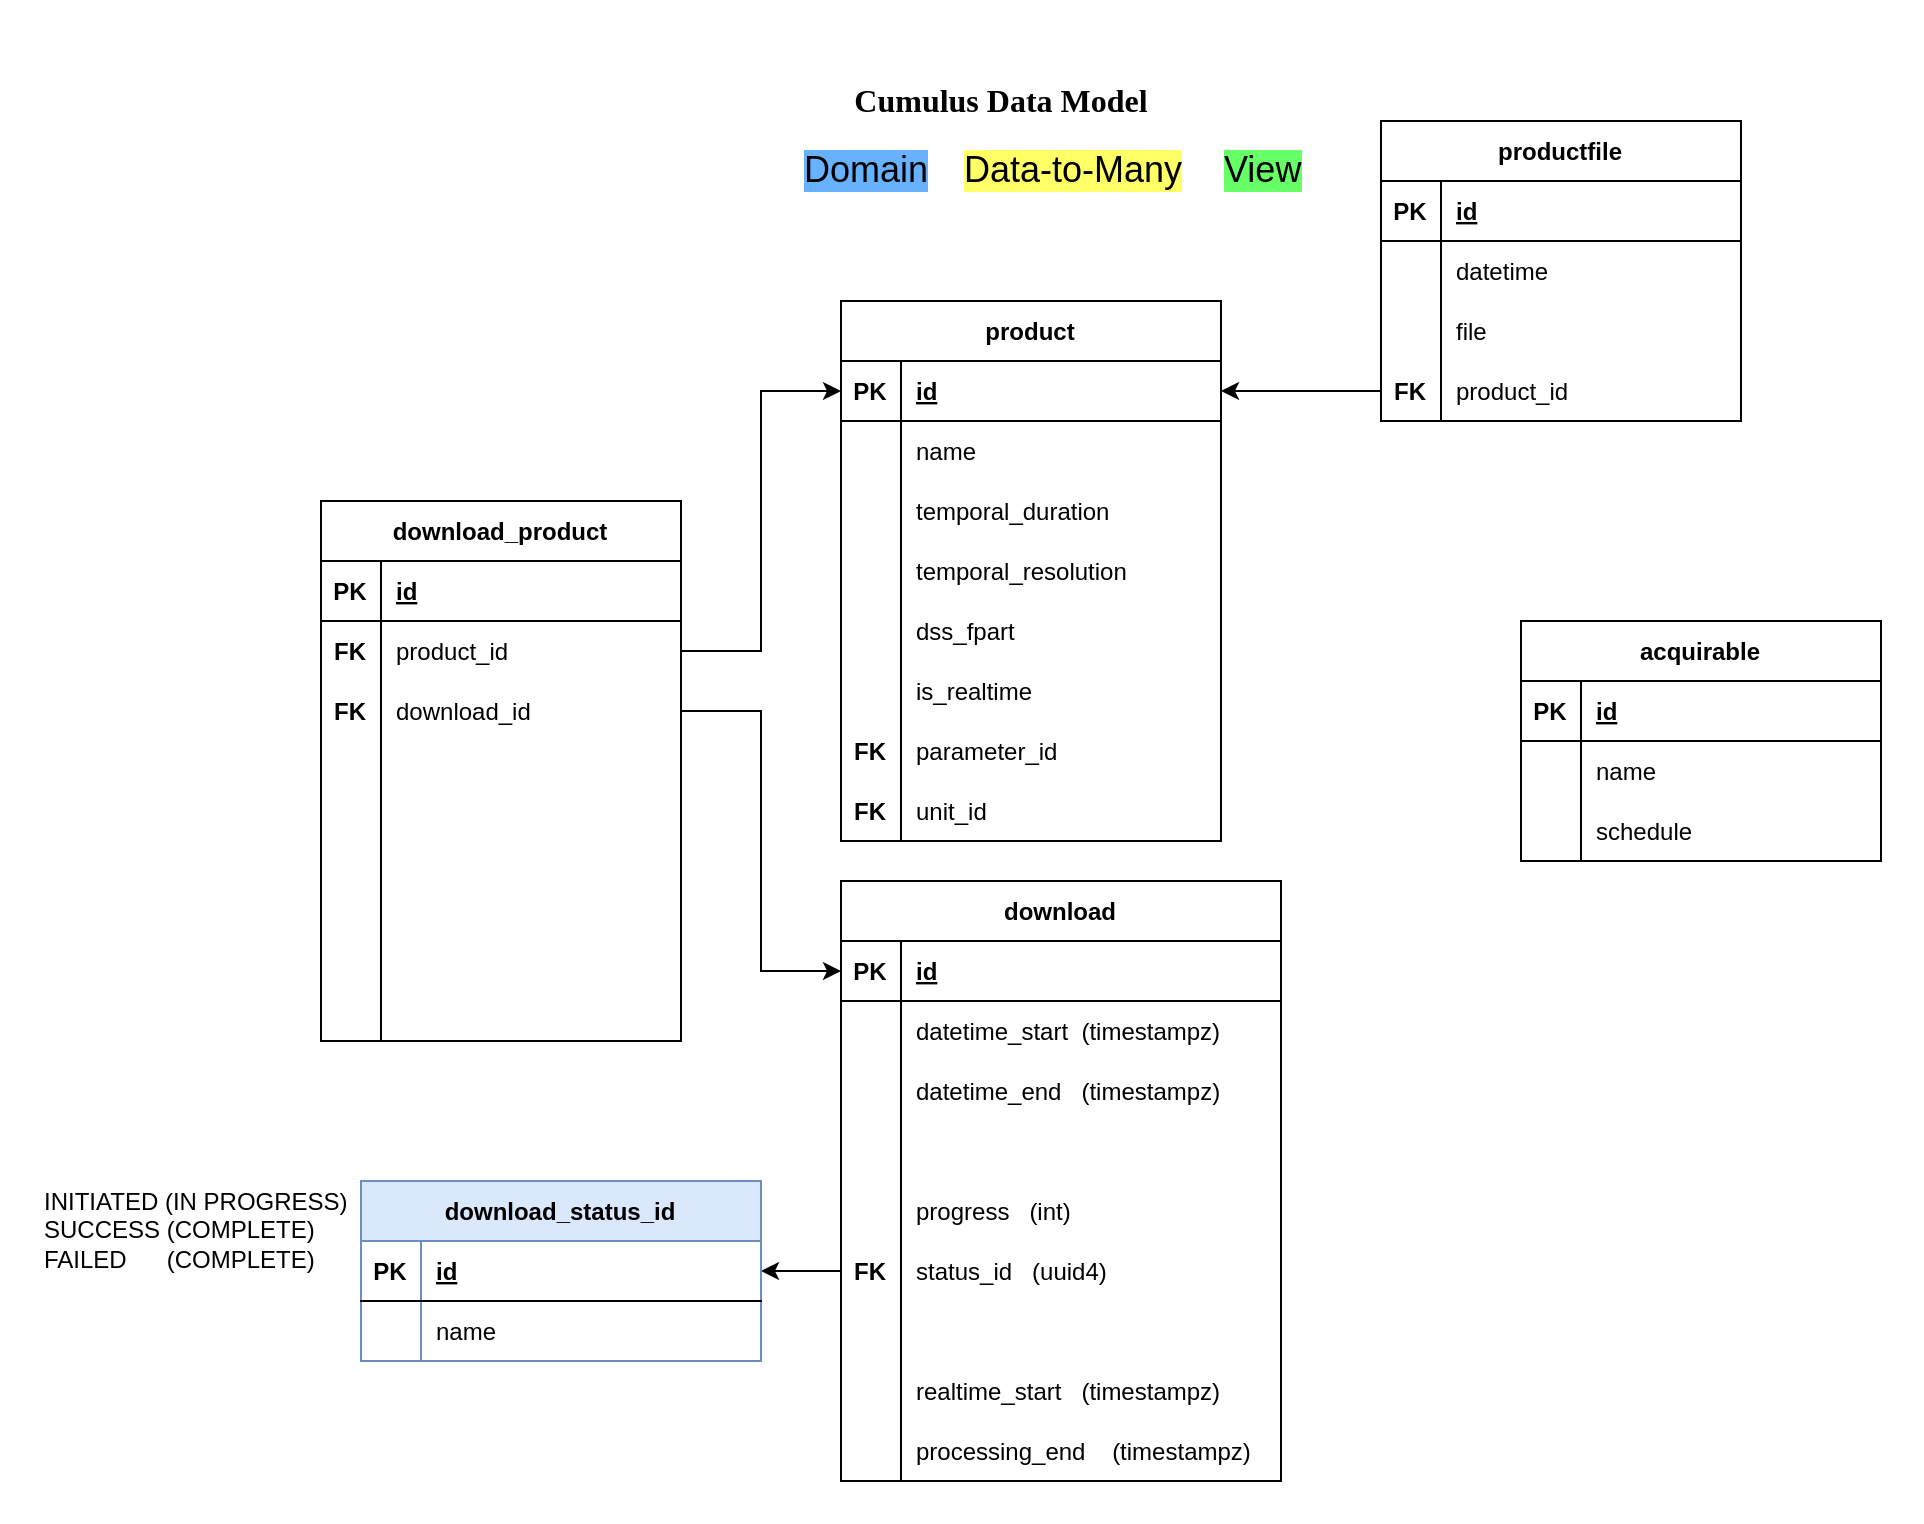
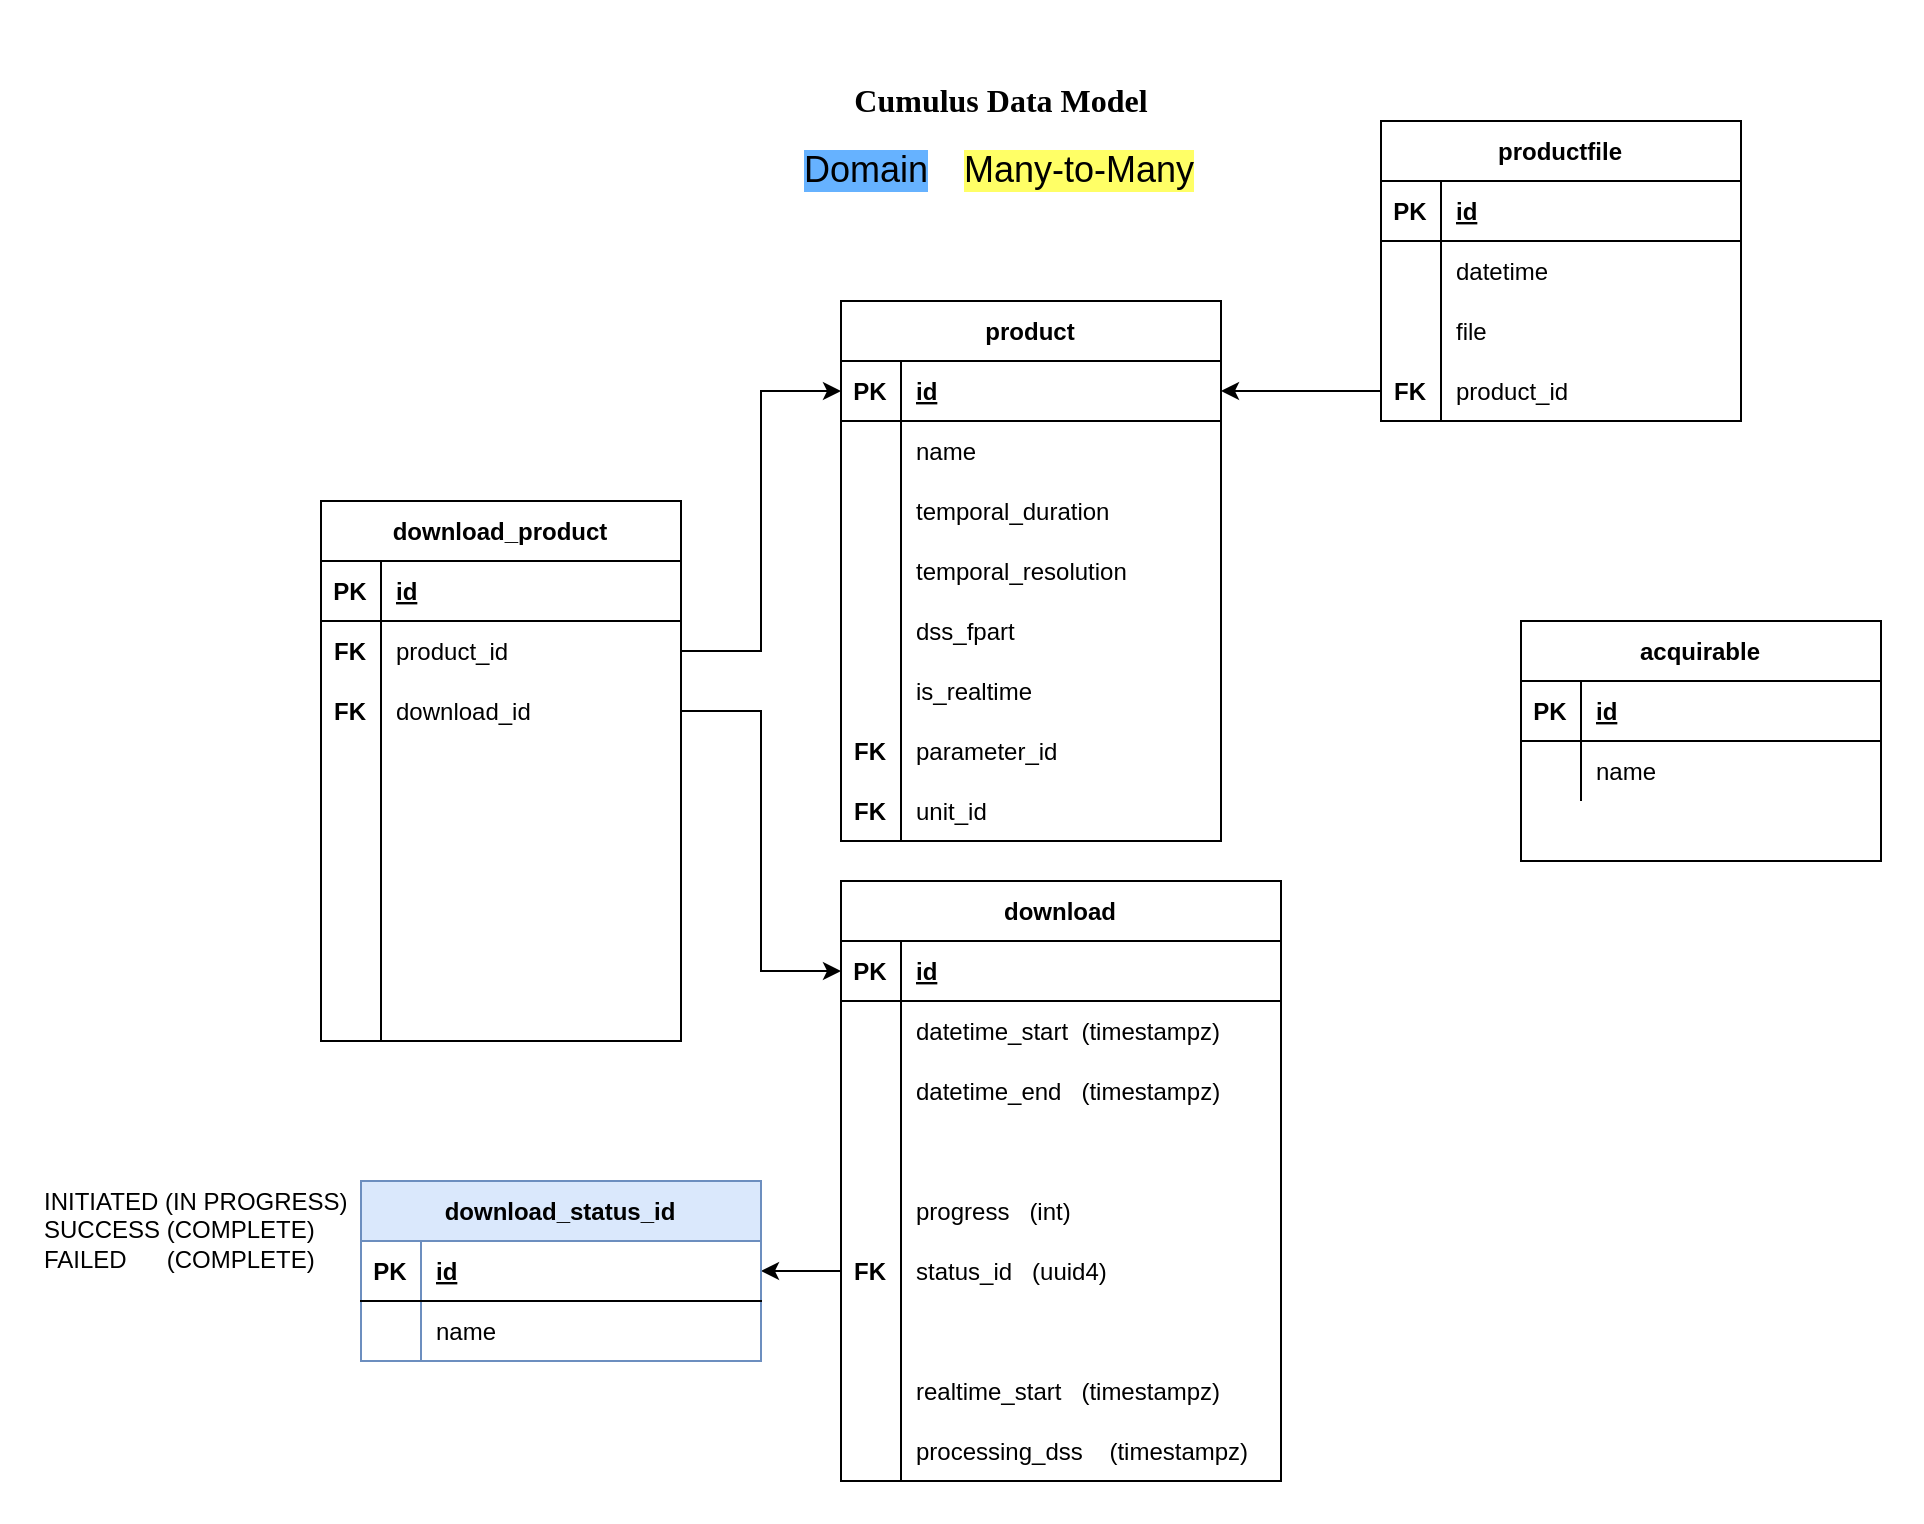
(1086, 171) -> (1086, 171)
(1271, 171) -> none
(1731, 831) -> none
(1105, 1452) -> (1105, 1452)
